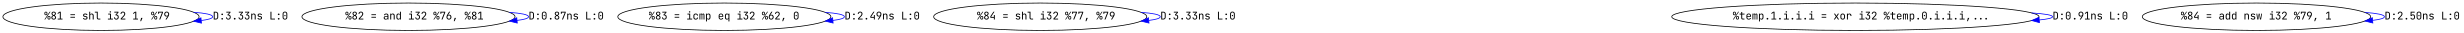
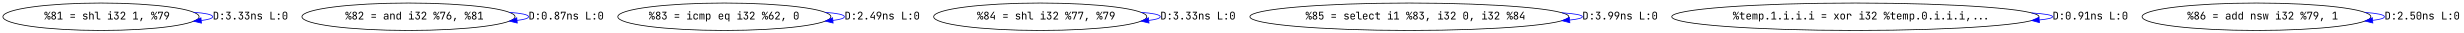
none -> (1409, 17)
(2256, 17) -> (2256, 17)
